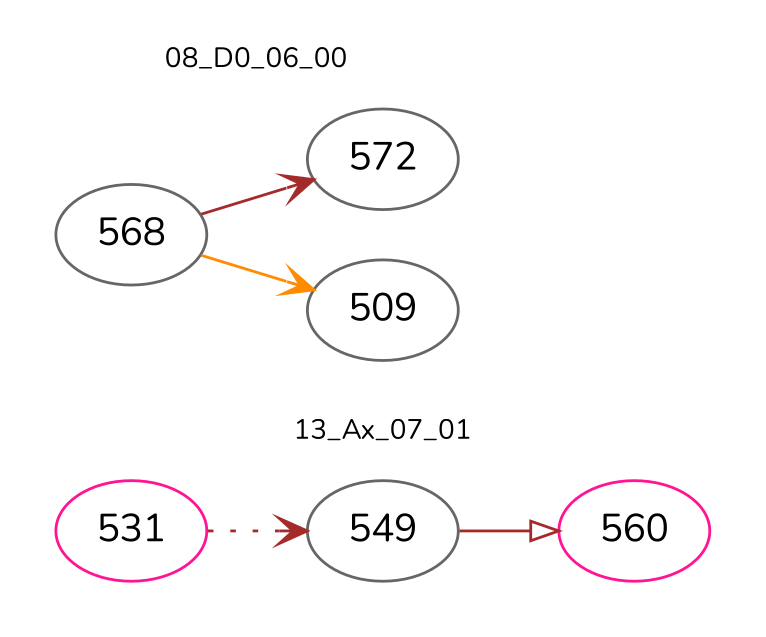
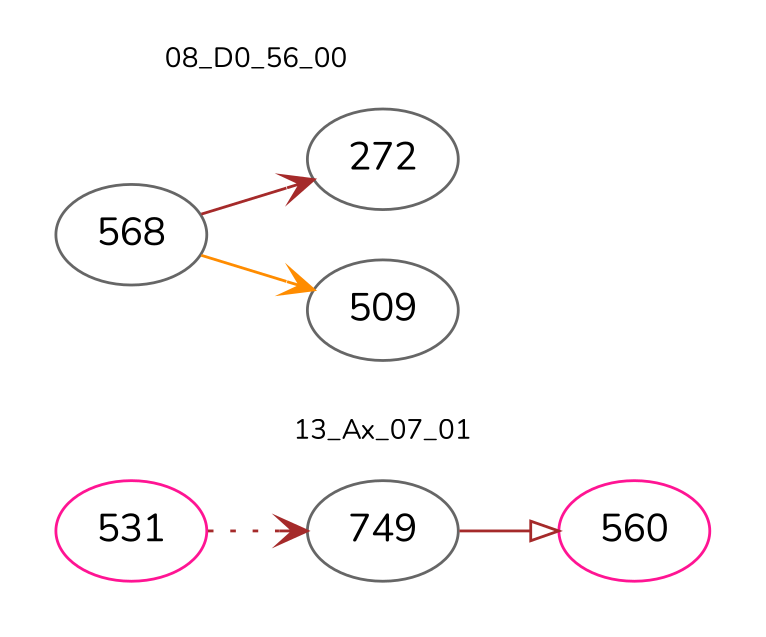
(257, 60) -> (257, 60)
(383, 159) -> (383, 159)
(383, 531) -> (383, 531)
